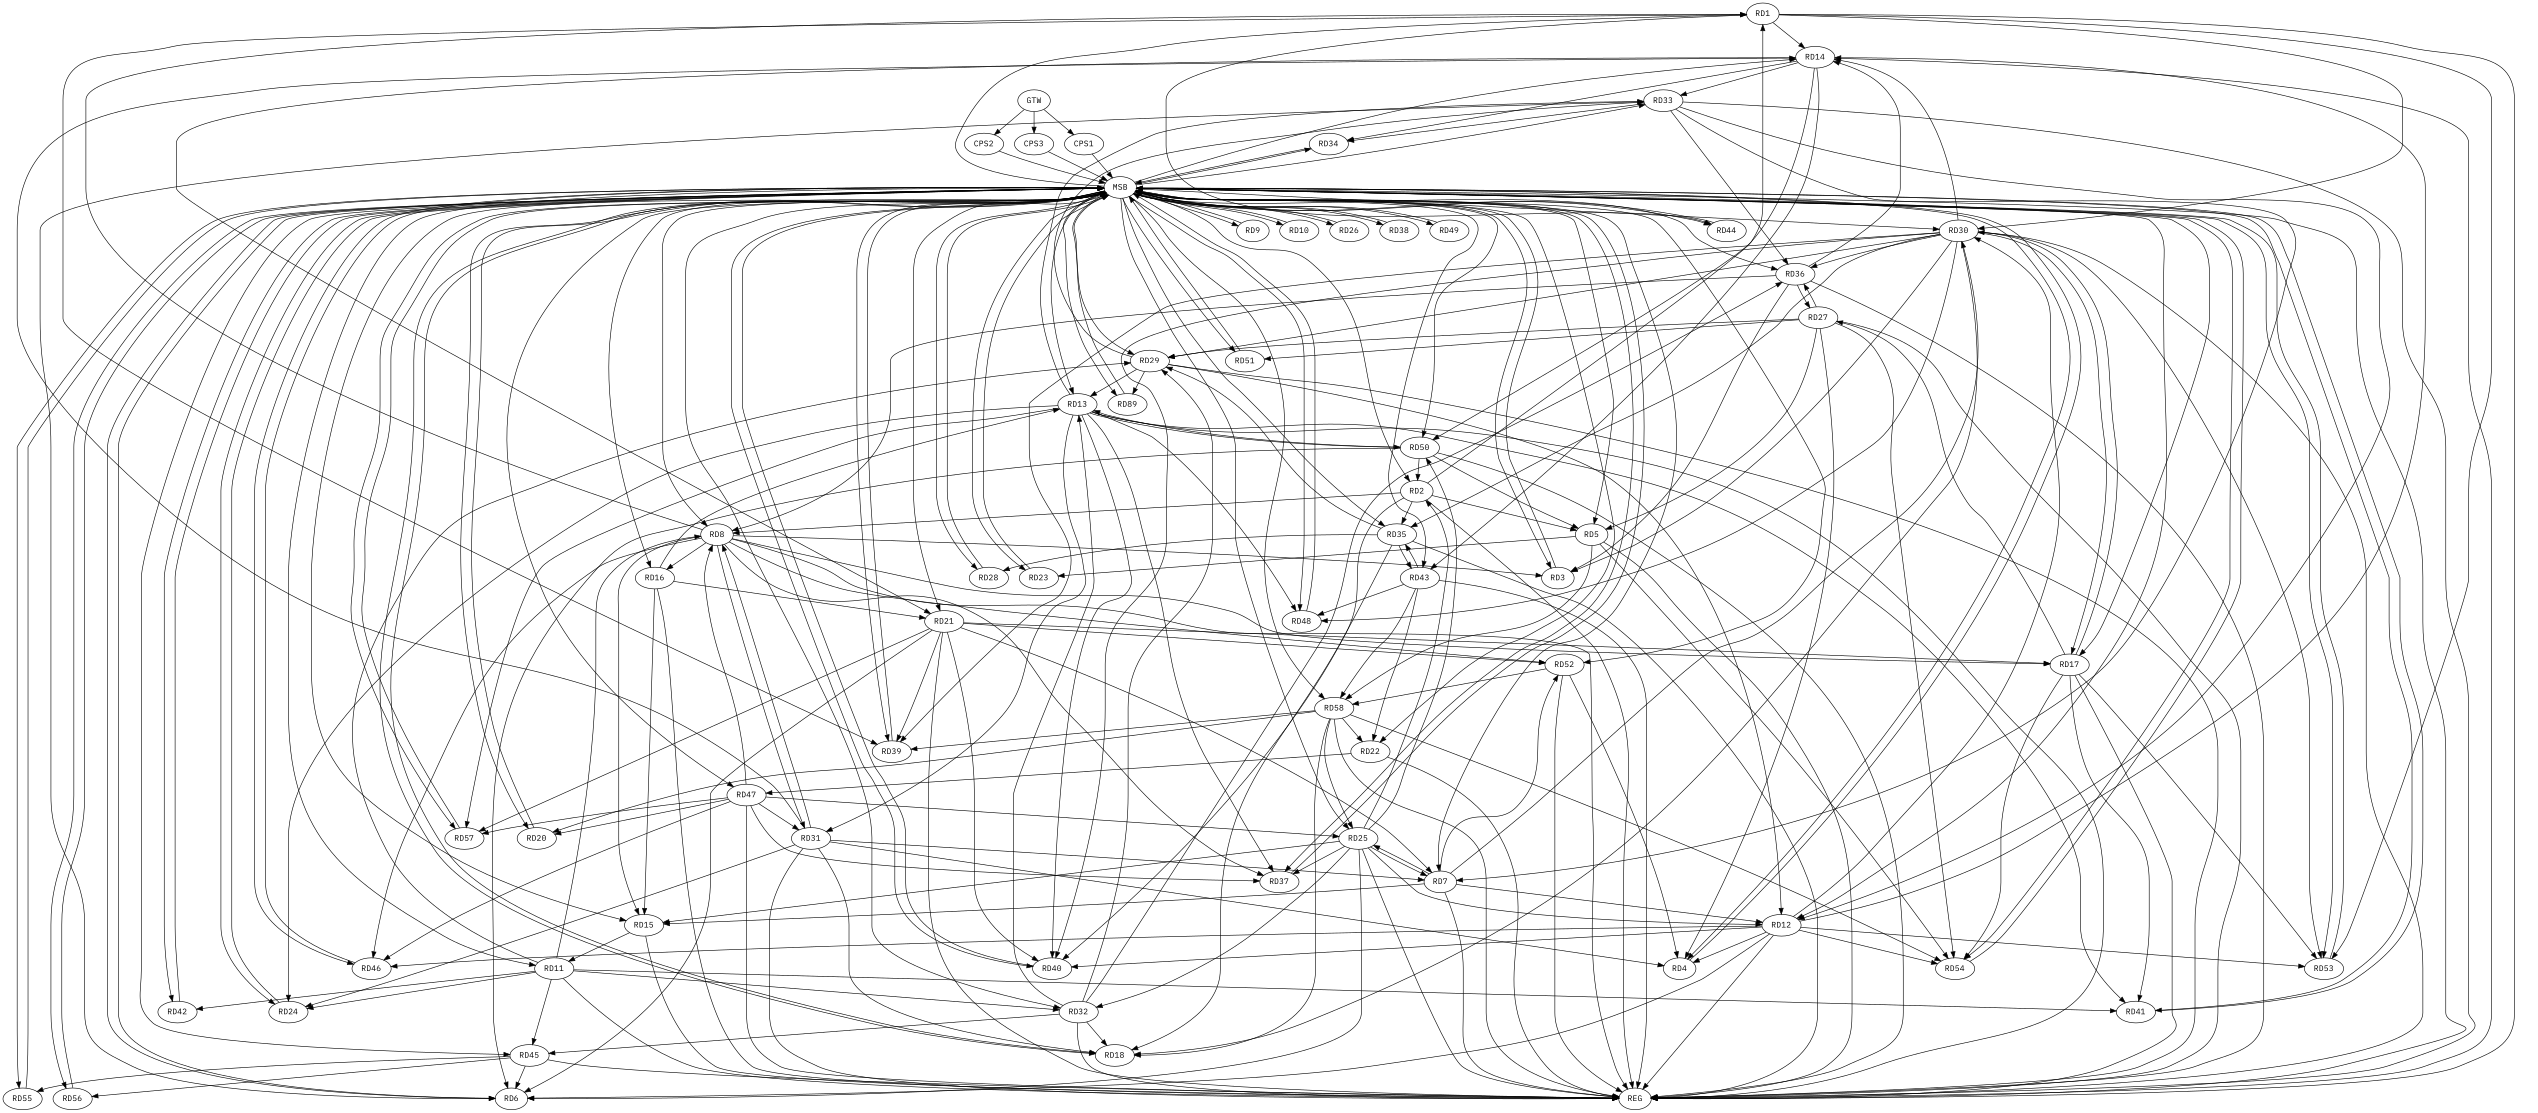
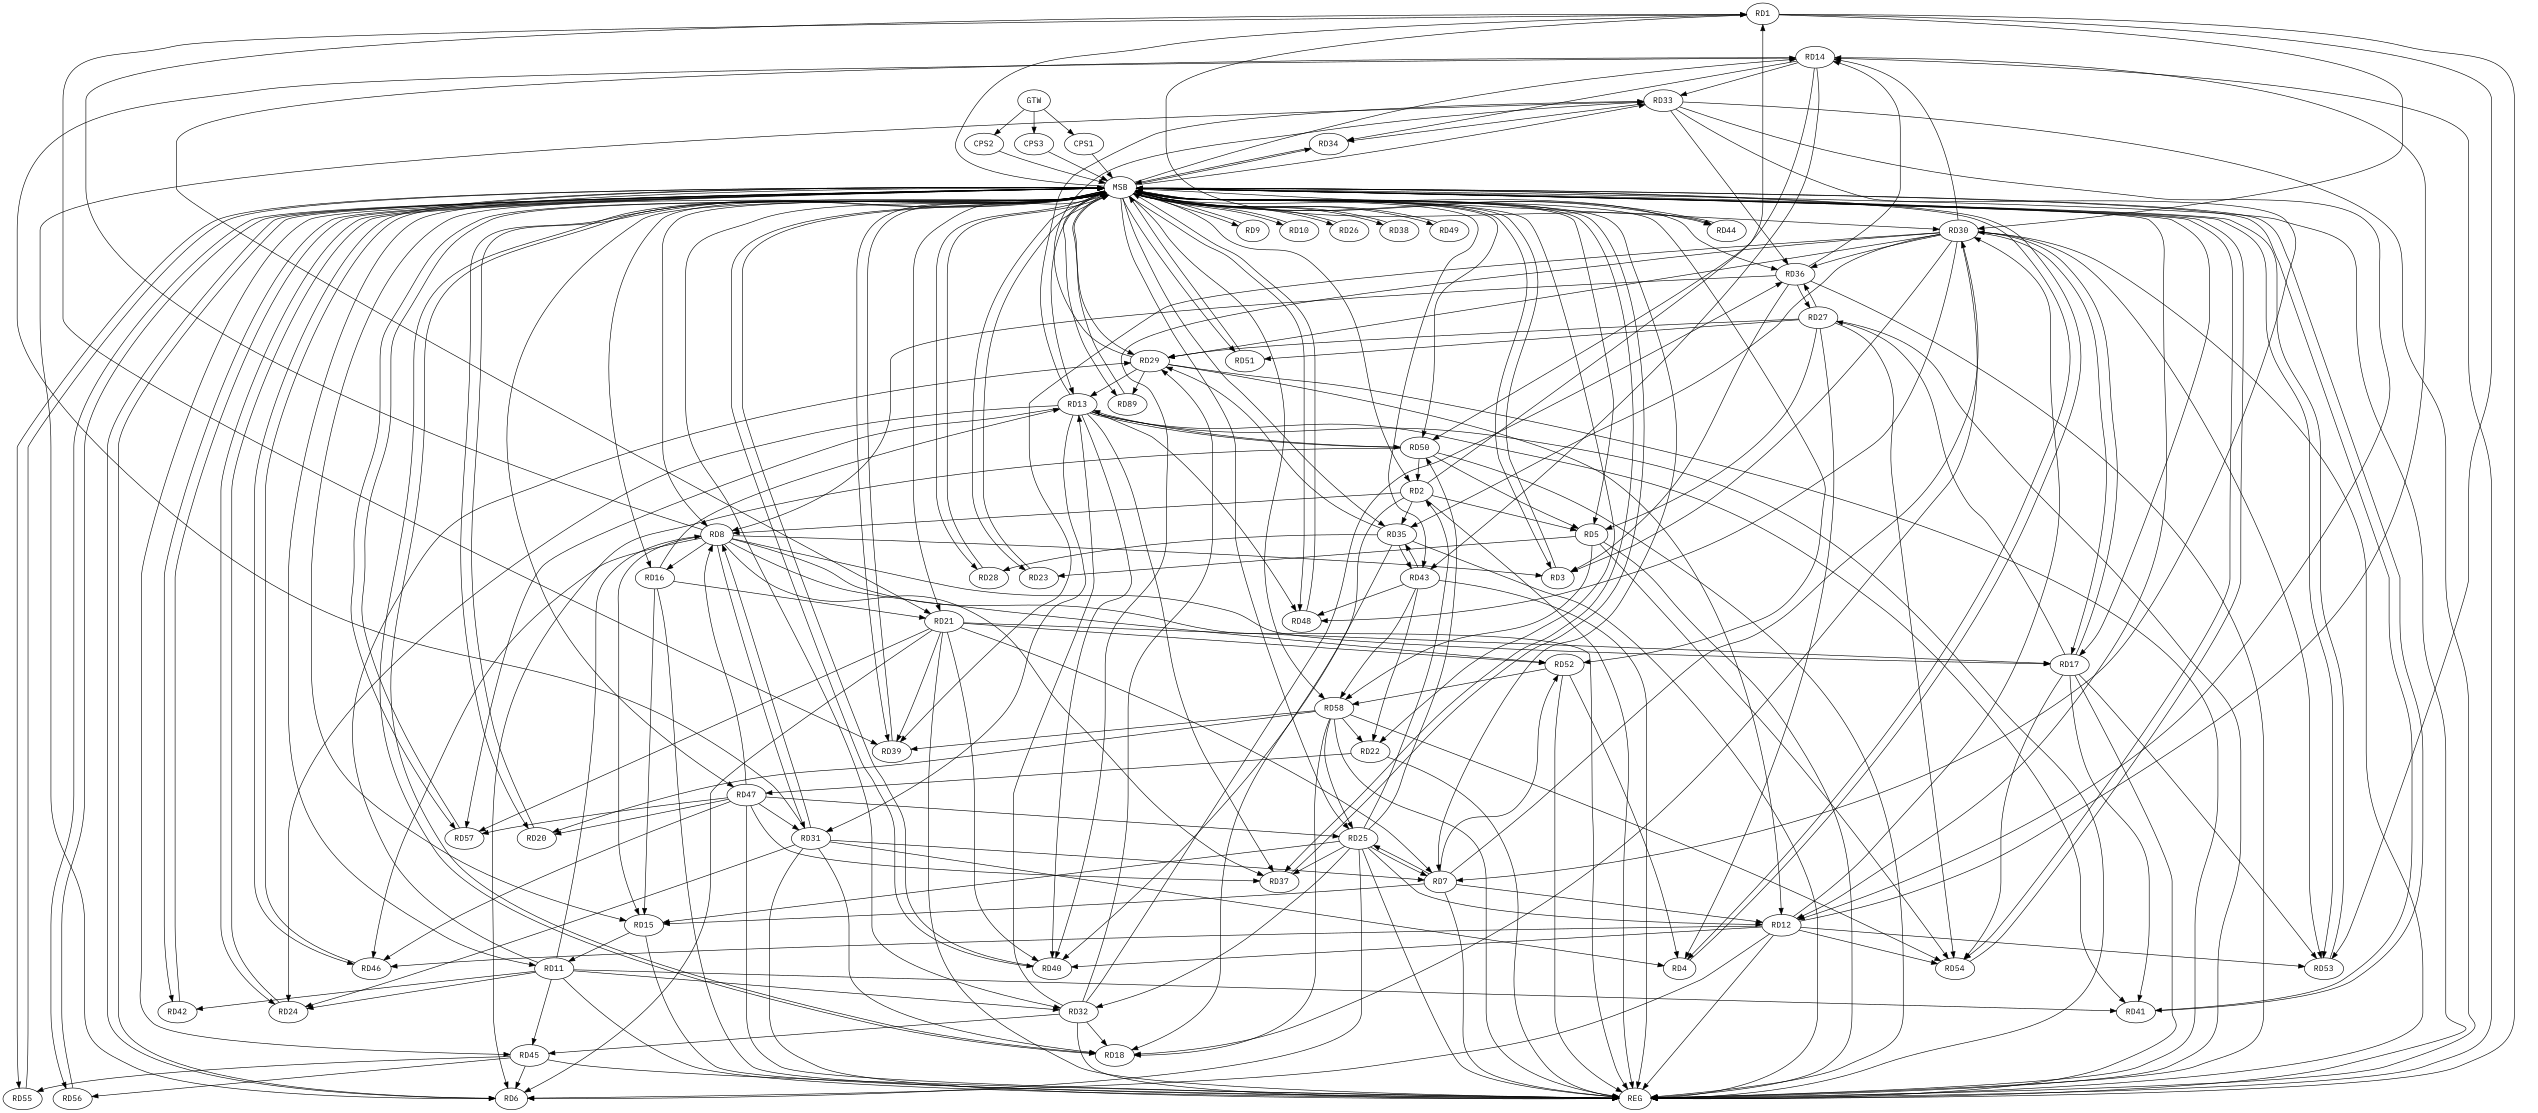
(1786, 33) -> none
(1733, 946) -> none
